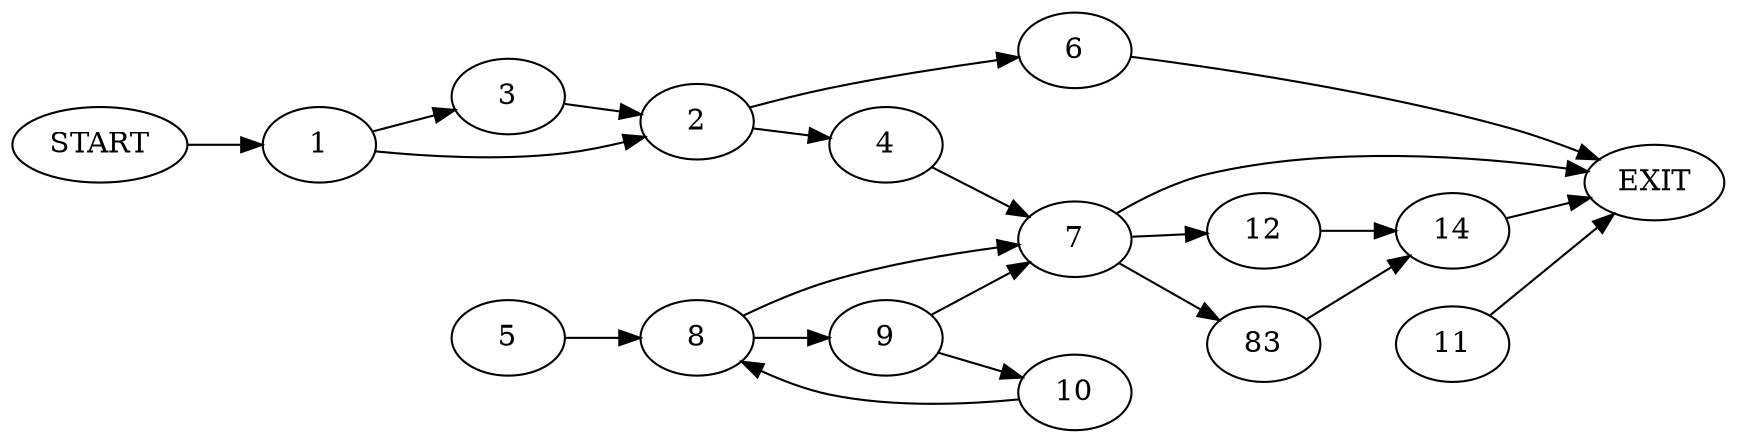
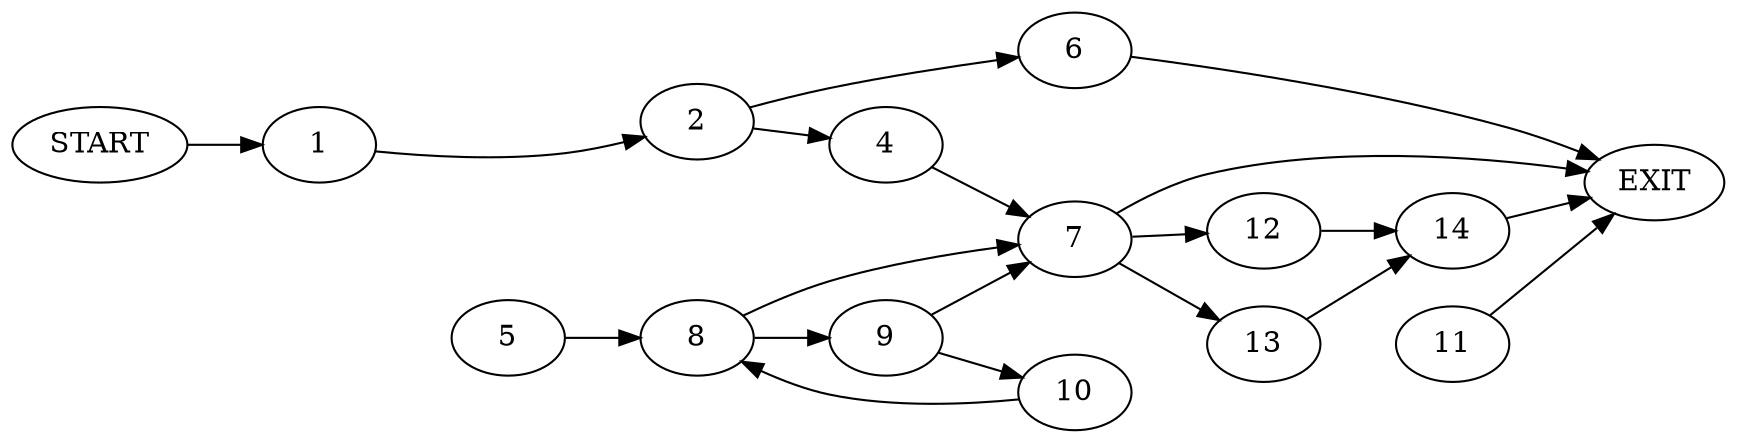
(508, 97) -> none
(1264, 344) -> (1264, 344)
